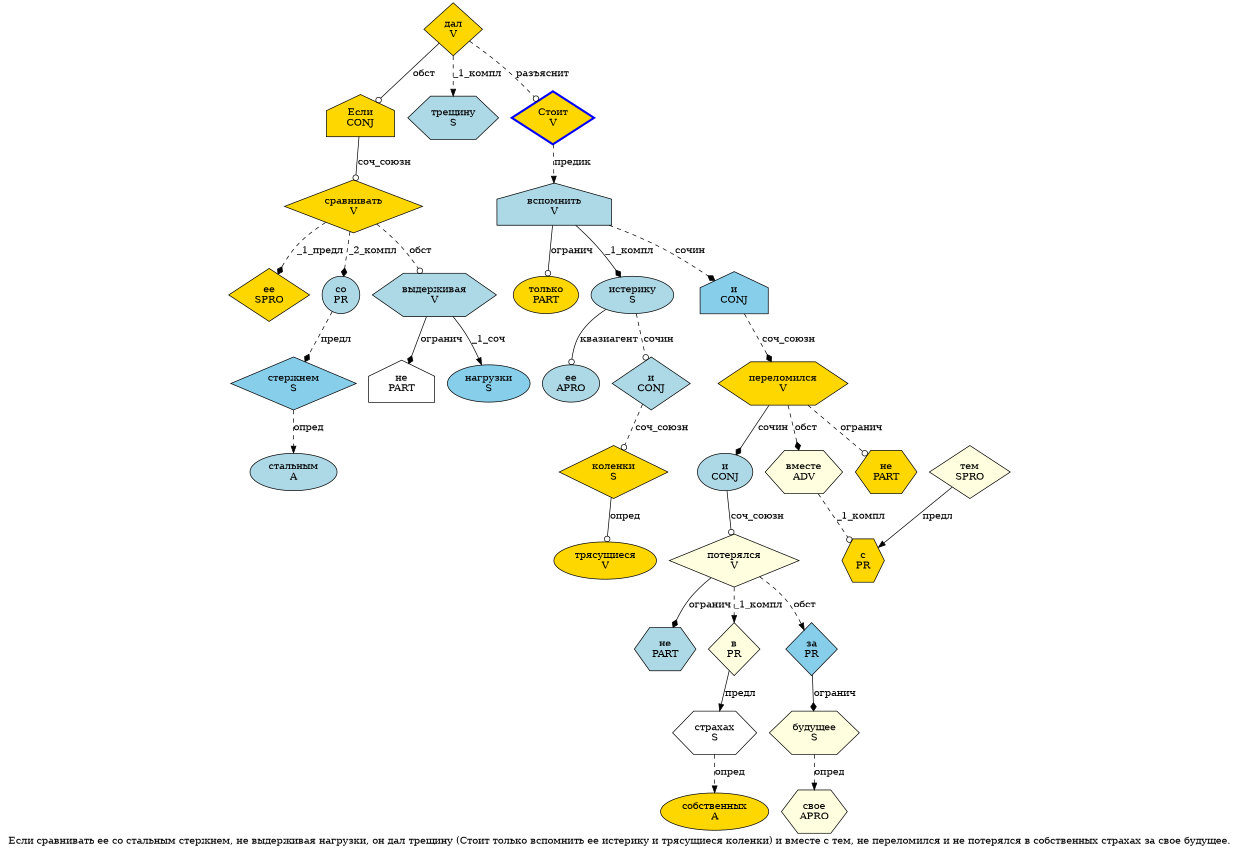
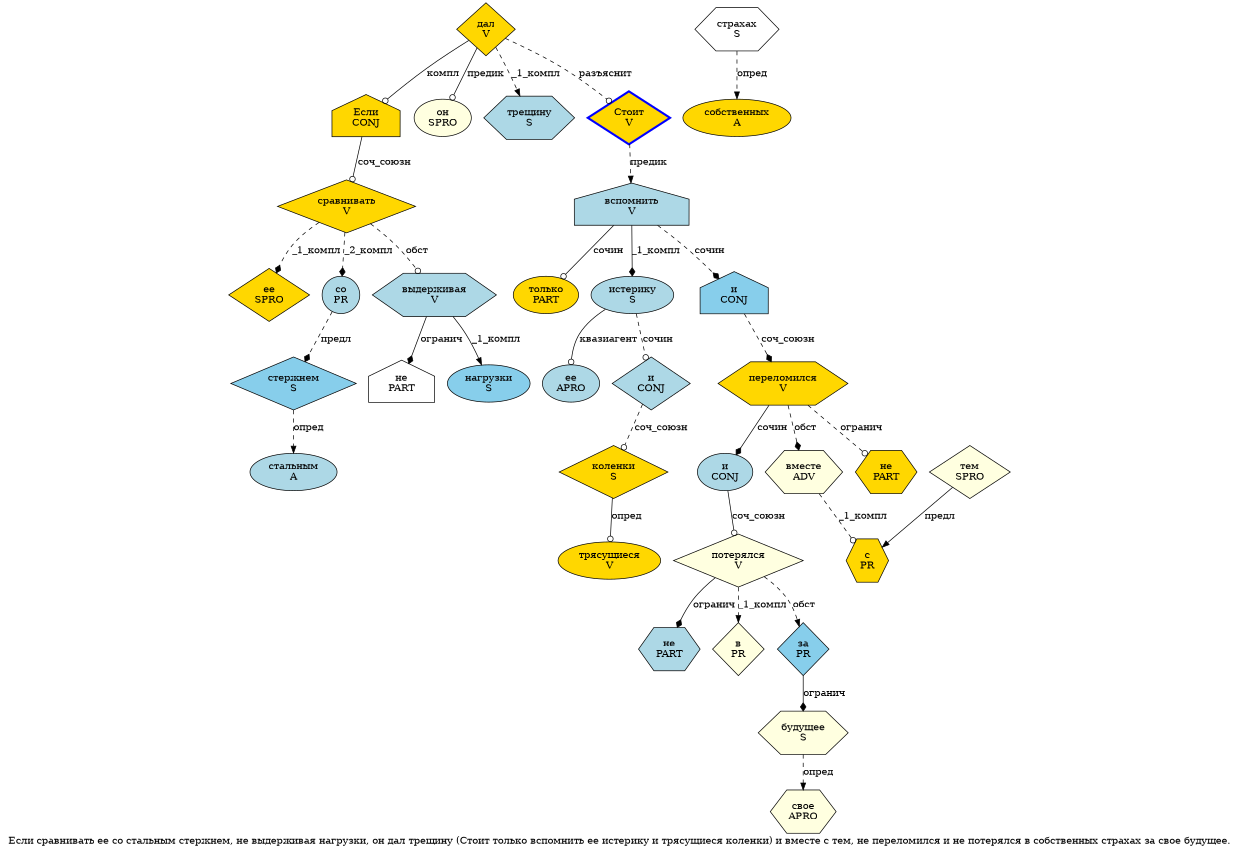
(424, 74) -> (443, 74)
none -> (443, 118)
(320, 251) -> (317, 251)
(572, 251) -> (608, 251)
(489, 339) -> (496, 339)
(725, 687) -> none
